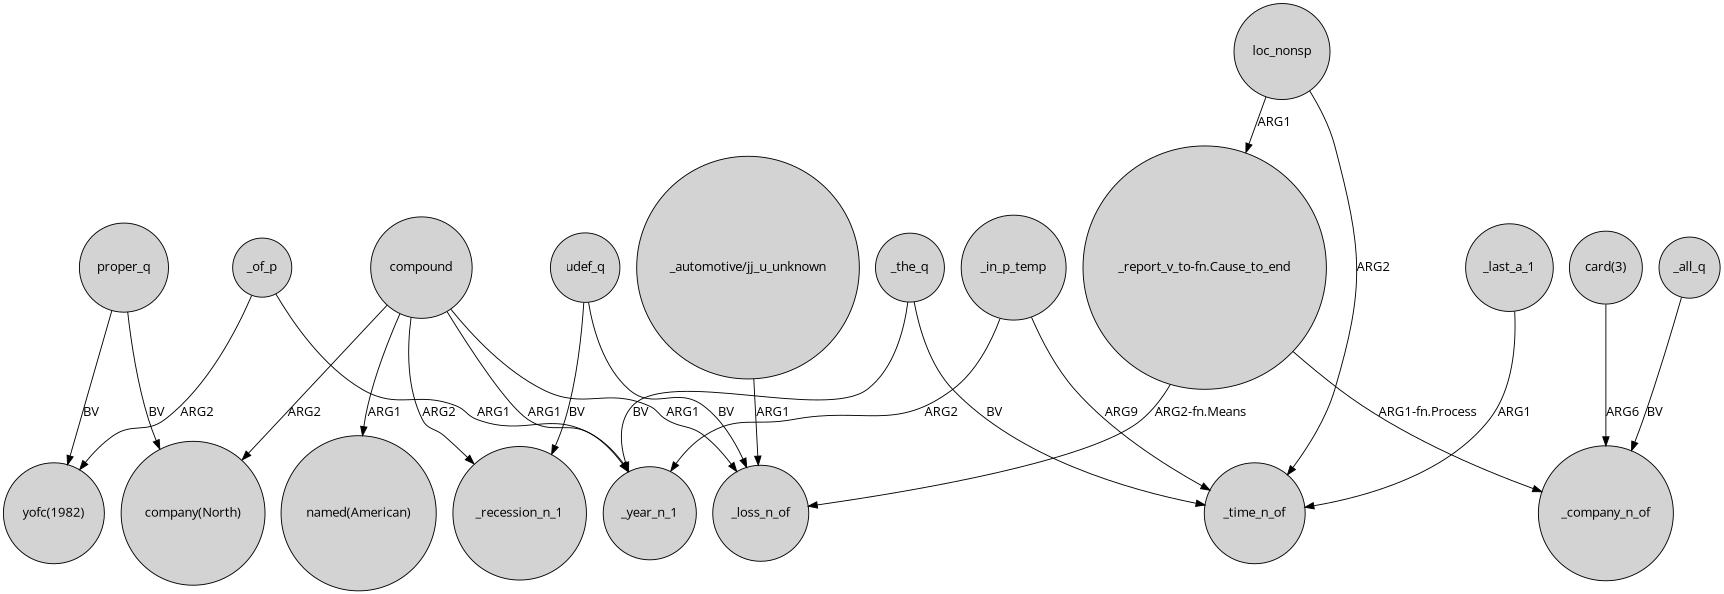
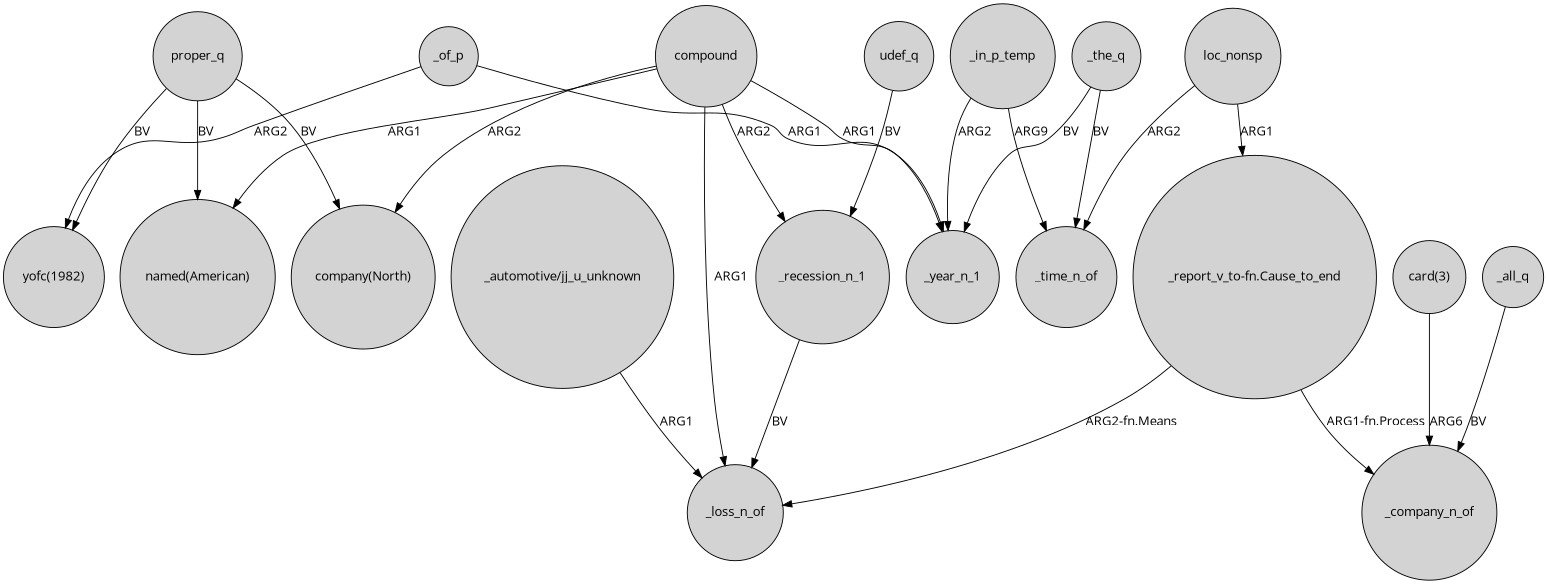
none -> (198, 148)
(1509, 268) -> none
(639, 396) -> (777, 399)
